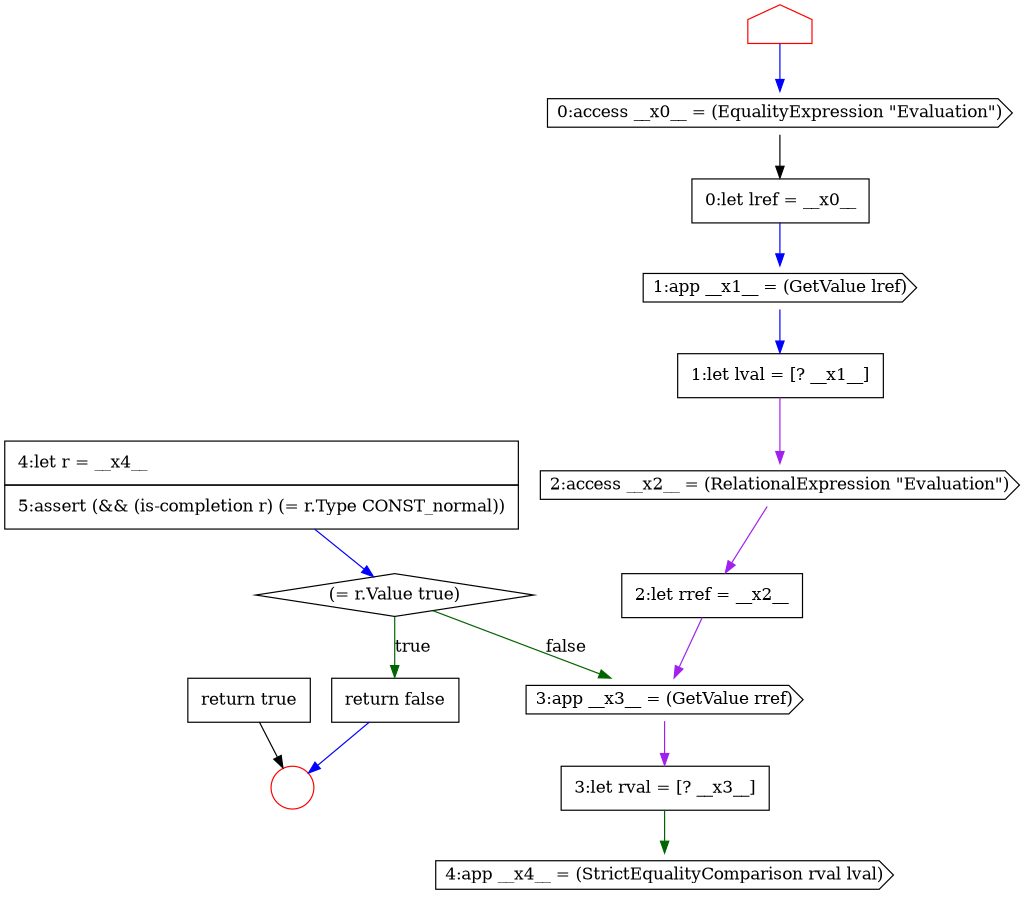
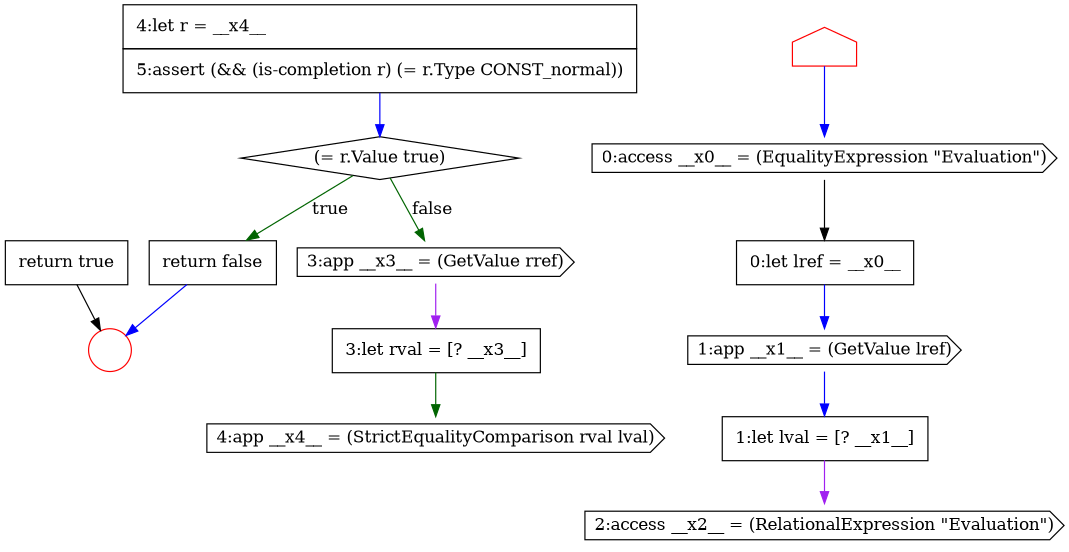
(712, 595) -> none
